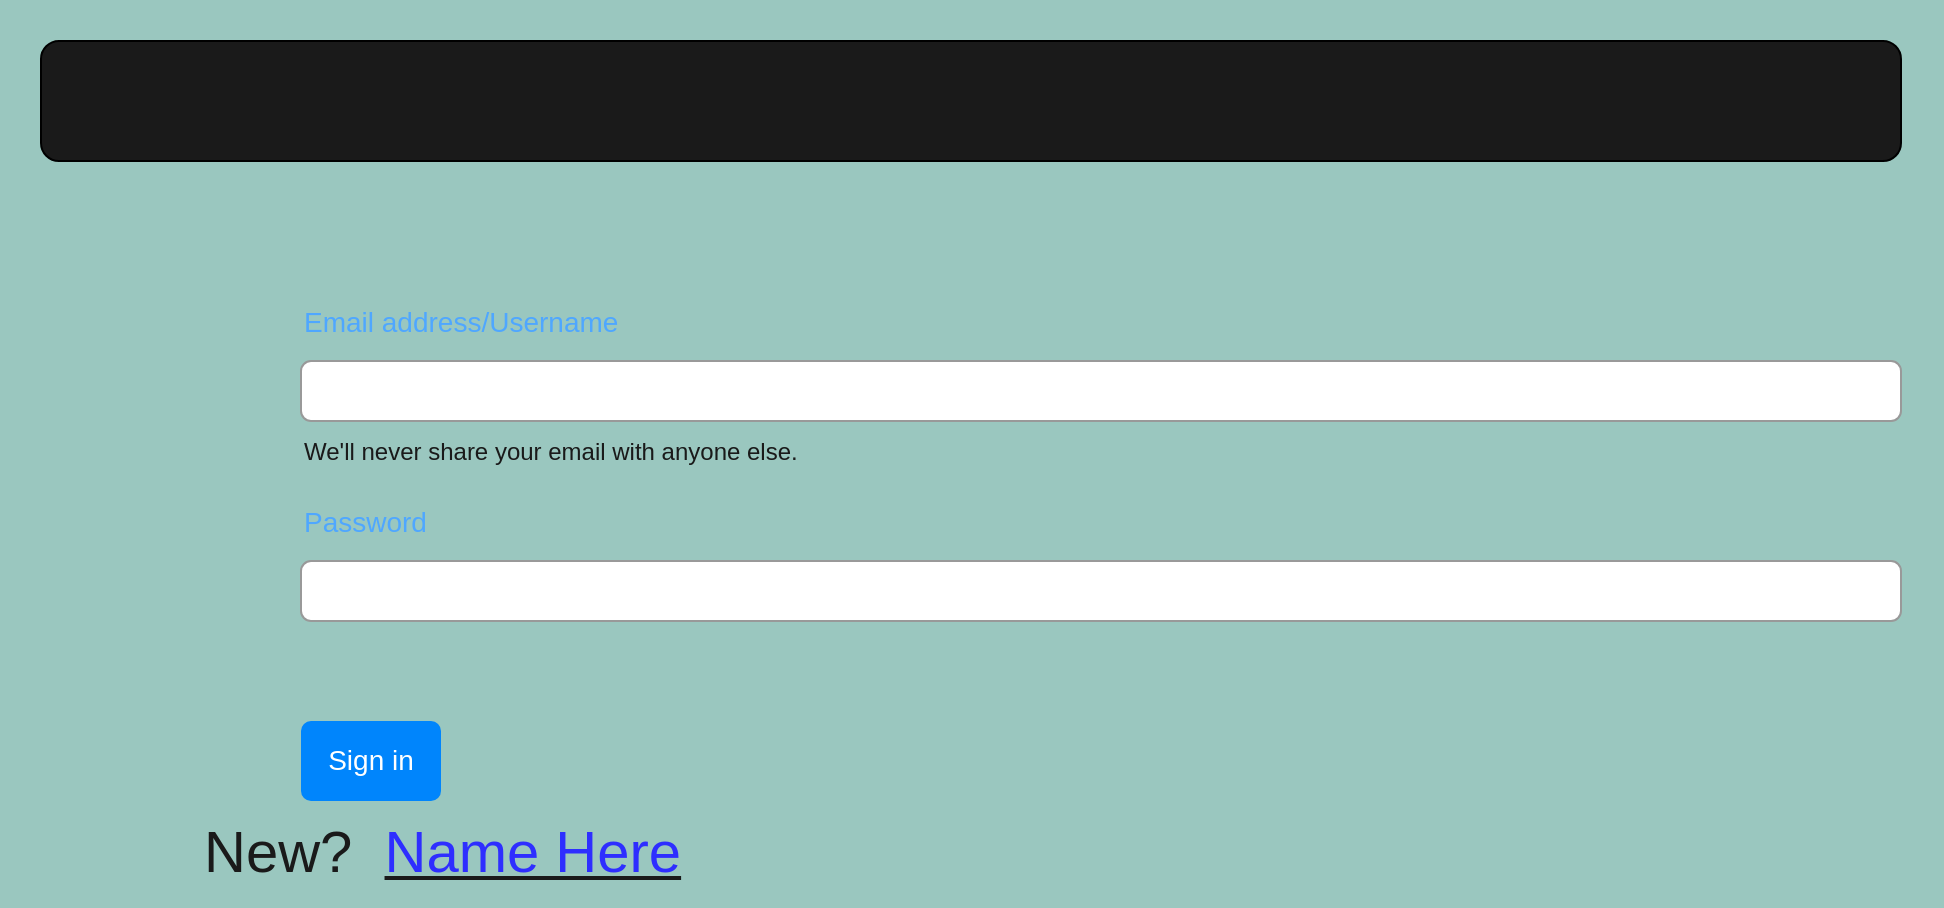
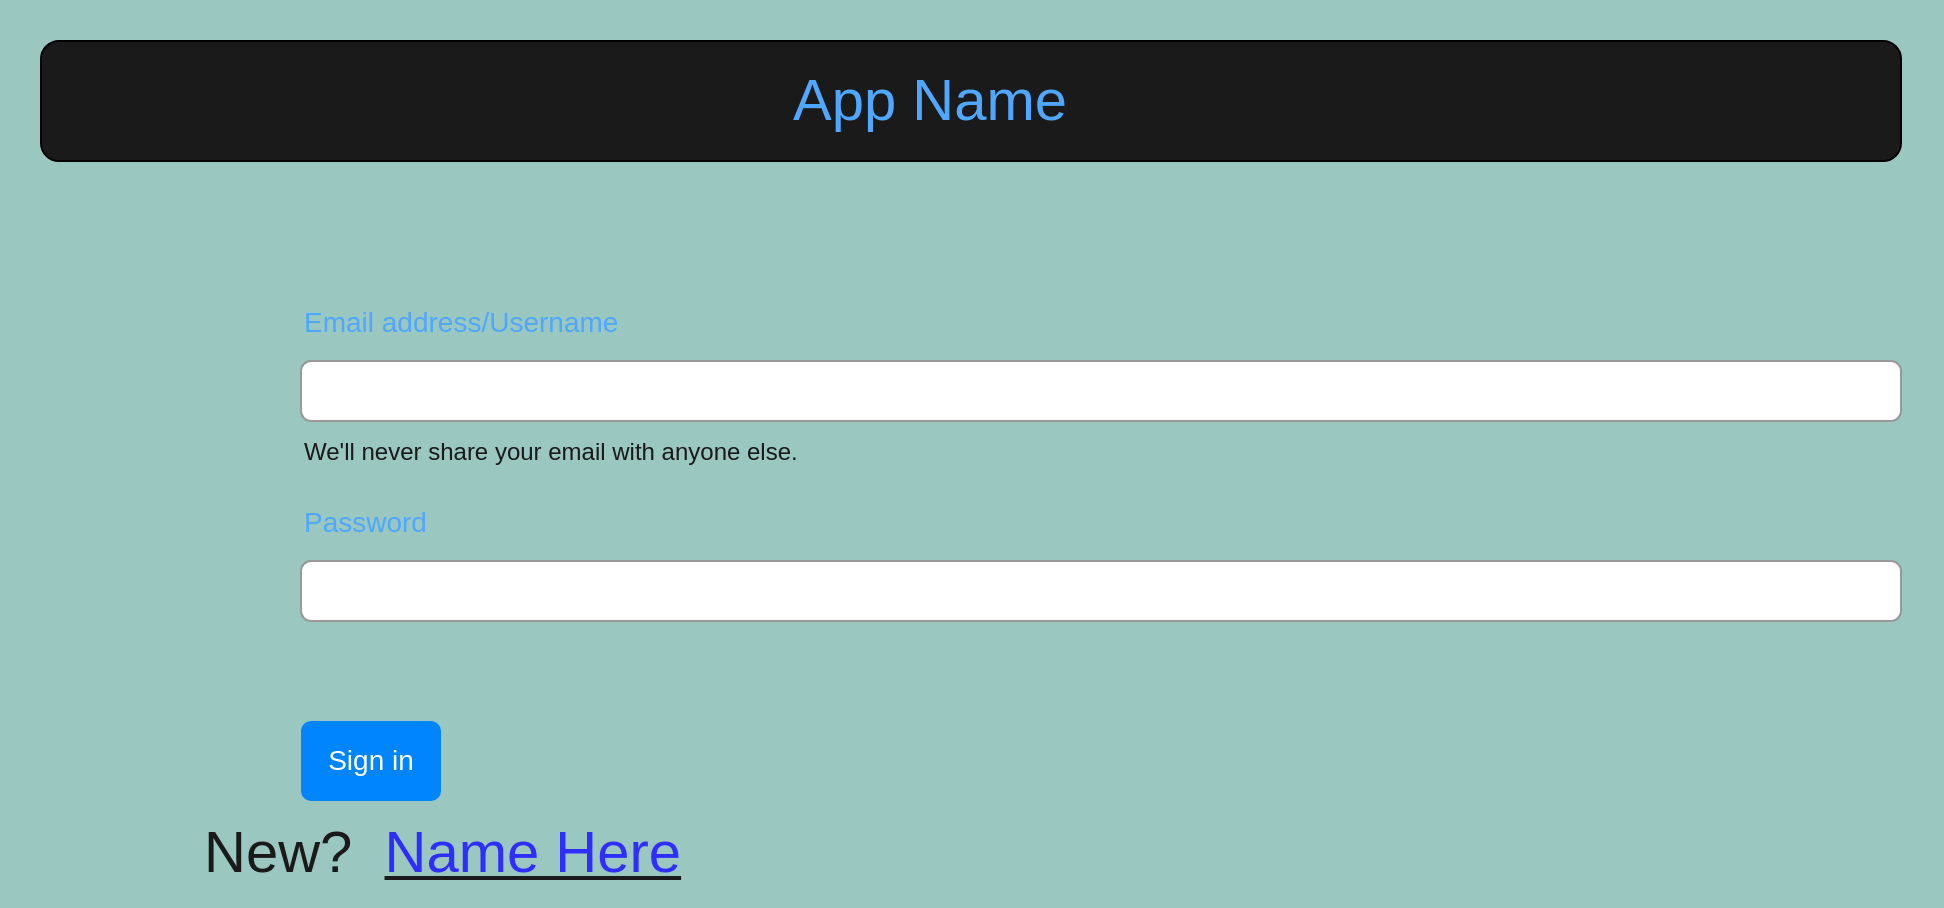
none -> (931, 101)
